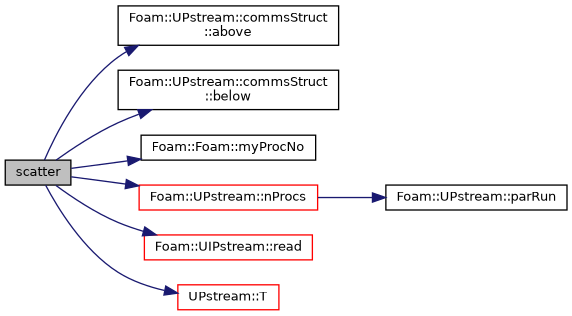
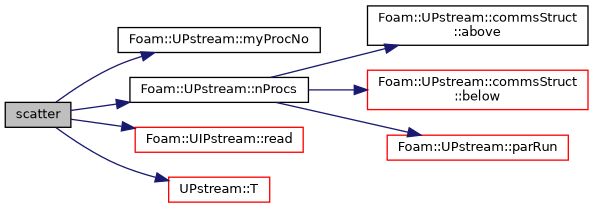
(228, 90) -> (478, 90)
(78, 100) -> (328, 63)
(96, 134) -> (331, 90)
(228, 148) -> (219, 40)
(228, 198) -> (219, 90)
(476, 198) -> (478, 148)
